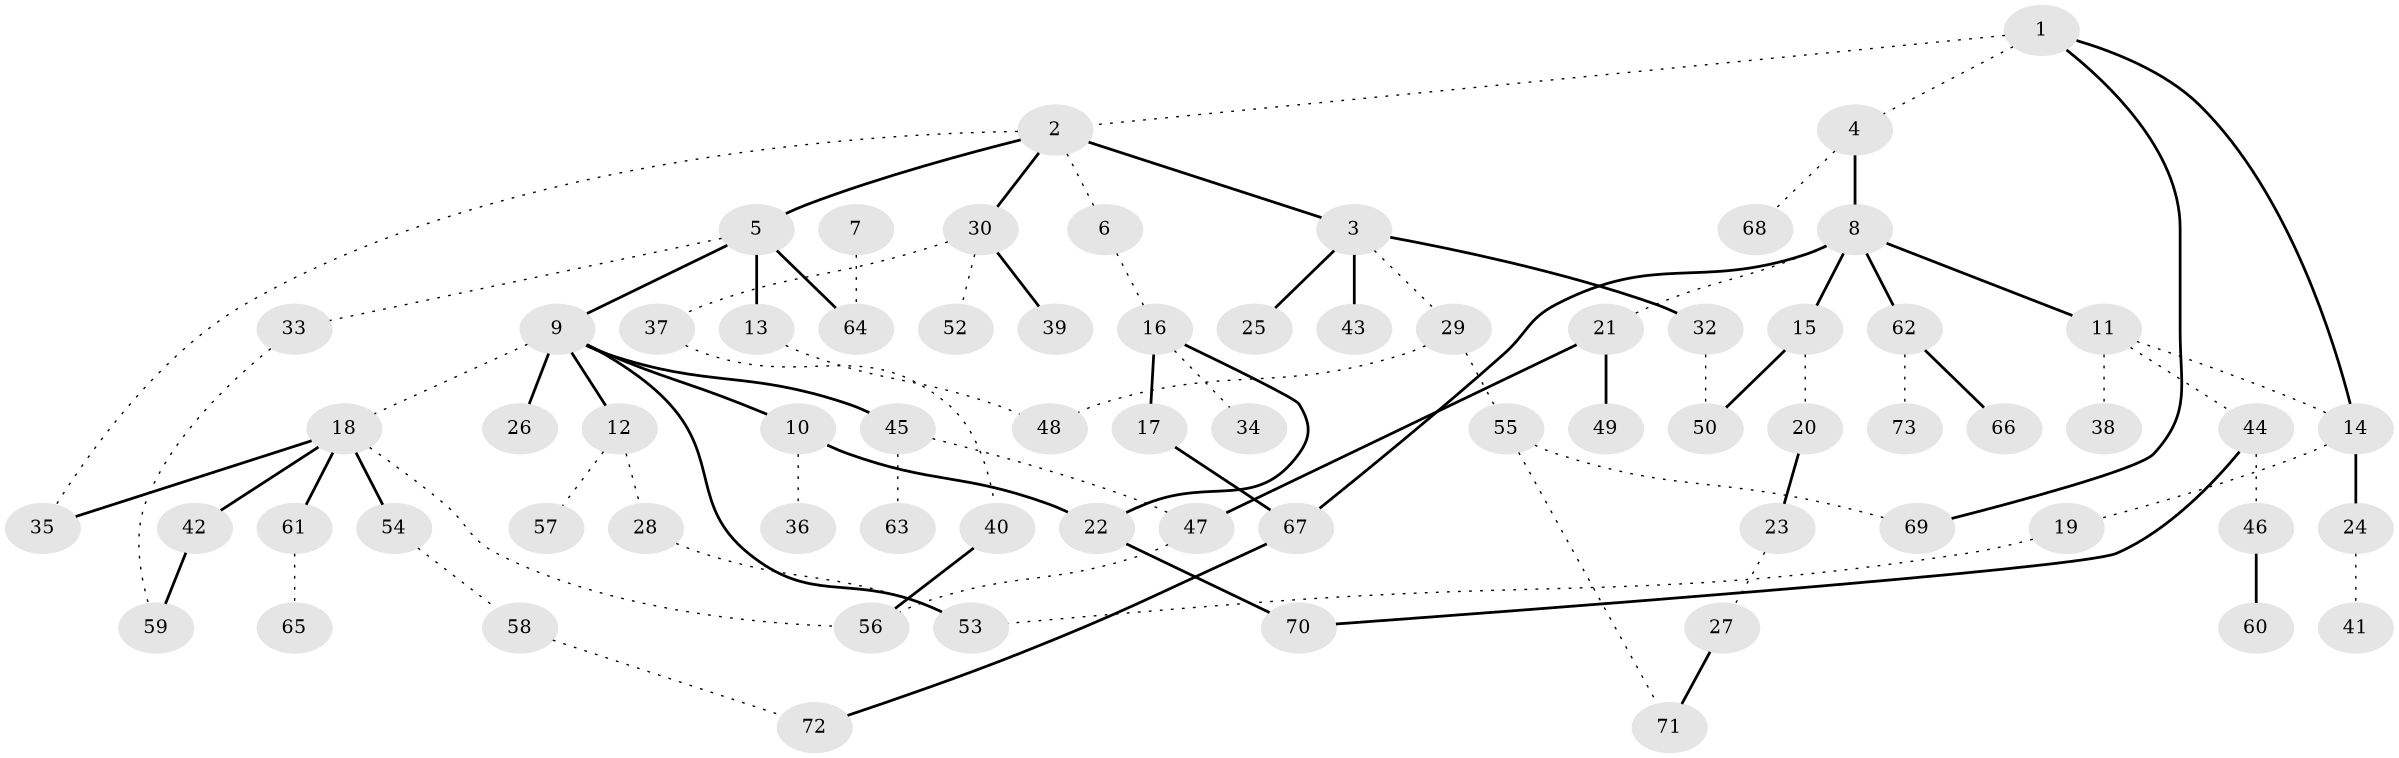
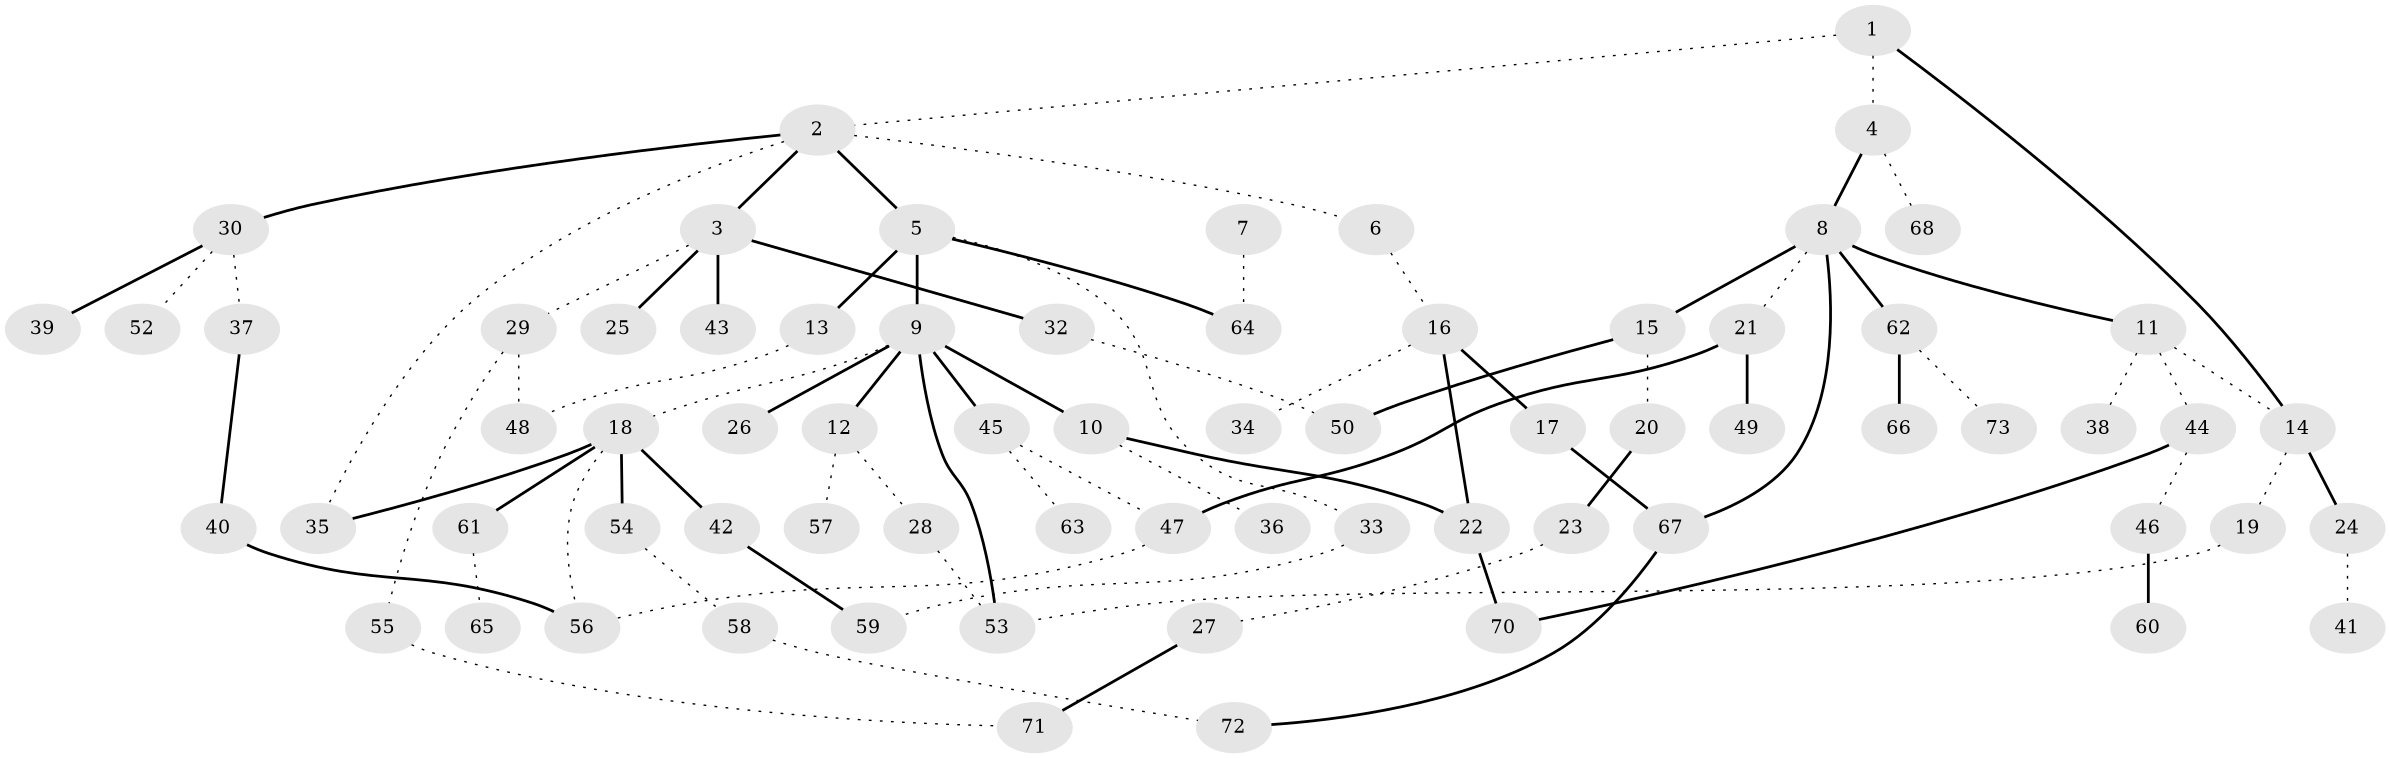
(808, 367) -> (230, 429)
(1917, 528) -> none
